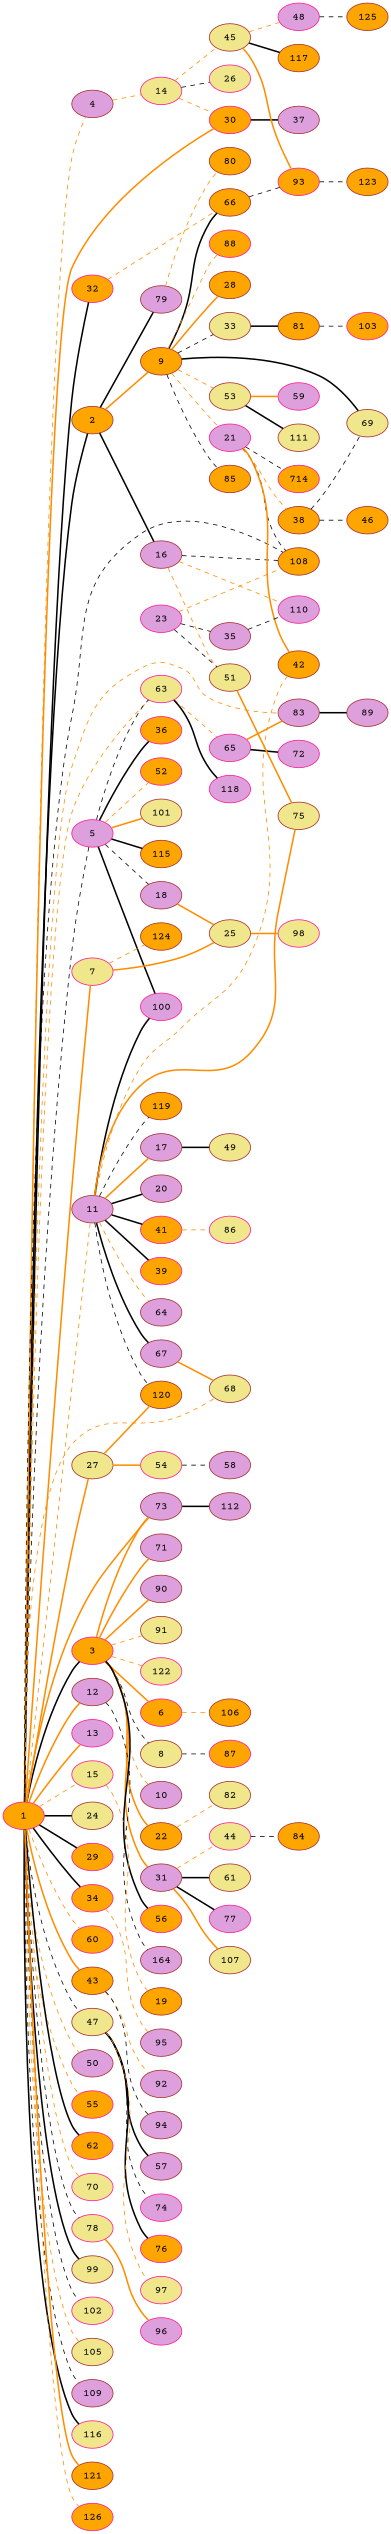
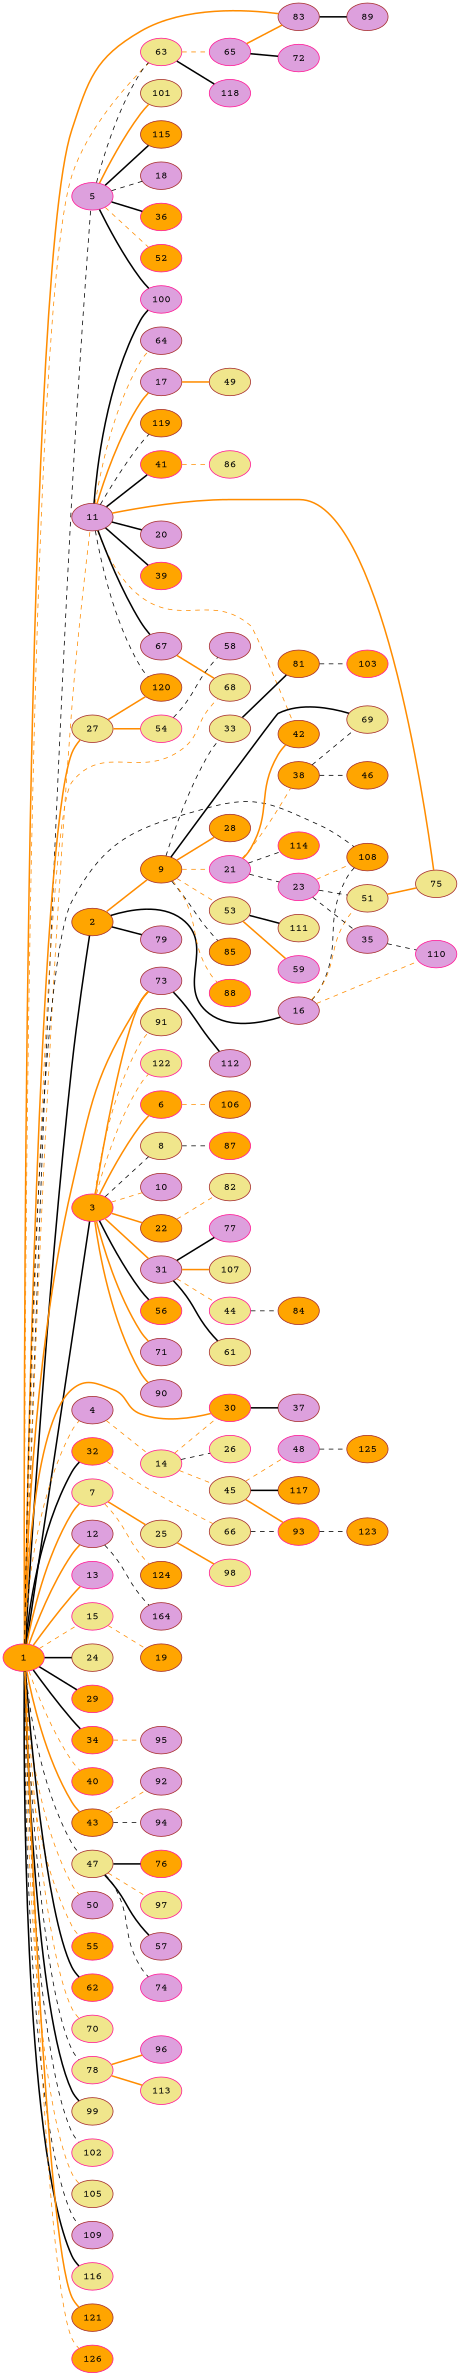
(230, 161) -> none
(230, 202) -> (230, 1532)
(192, 280) -> none
(299, 479) -> (299, 846)
(264, 500) -> (264, 878)
(63, 815) -> (32, 753)
(195, 914) -> none
(196, 1147) -> (196, 382)
(92, 1940) -> (92, 1781)
none -> (161, 2091)
